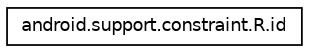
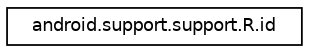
(154, 26) -> (154, 26)
